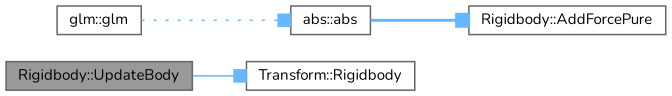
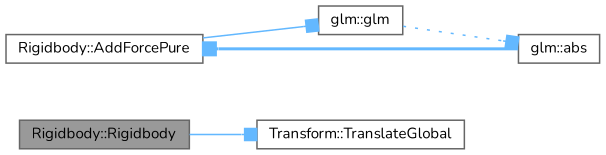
(331, 20) -> (559, 49)
none -> (253, 32)
(99, 76) -> (104, 134)
(331, 76) -> (361, 134)
